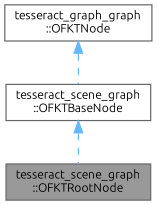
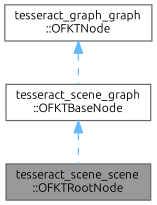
(78, 182) -> (78, 182)
